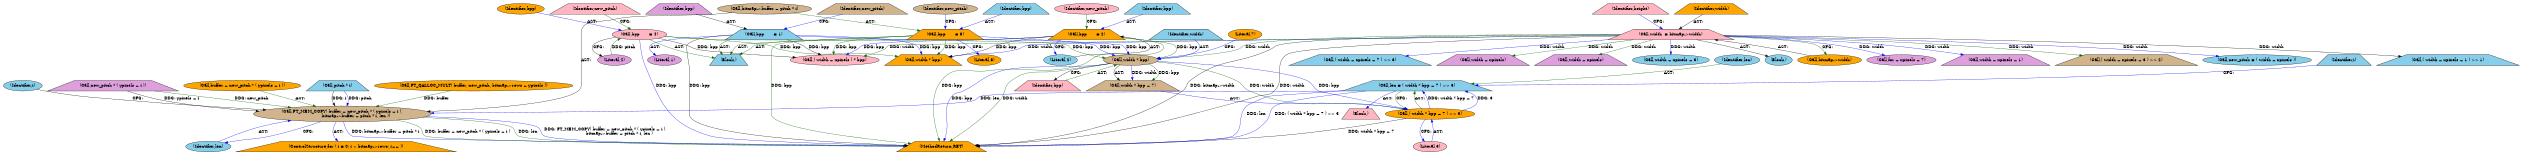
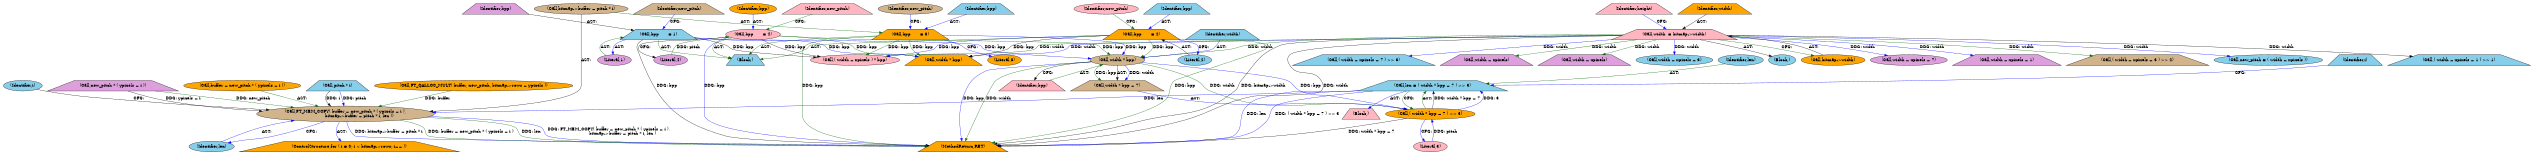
(1245, 34) -> none
none -> (604, 43)
(1901, 60) -> (1909, 60)
(1439, 132) -> (1445, 132)
